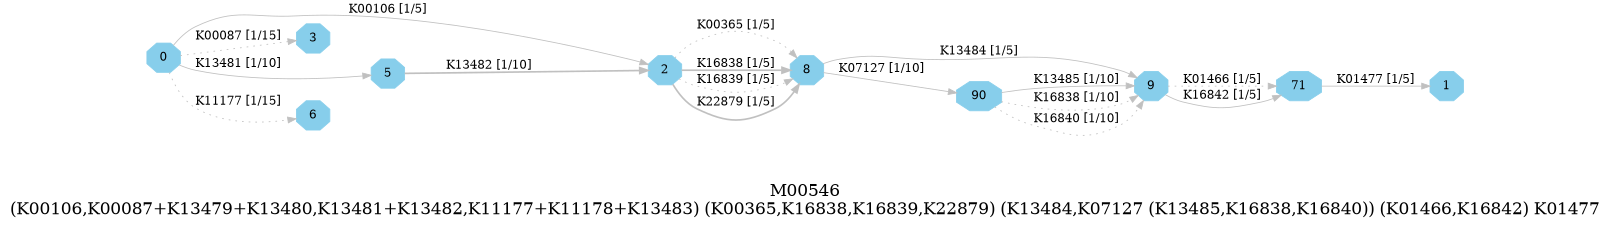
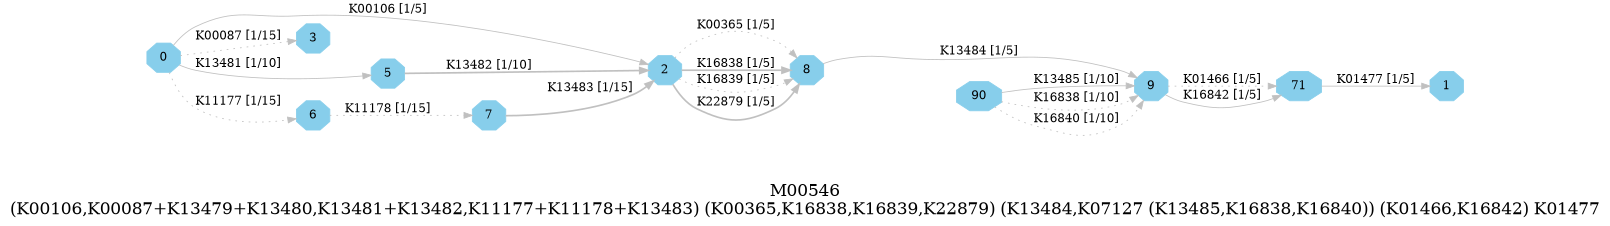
(886, 82) -> none
none -> (489, 115)
